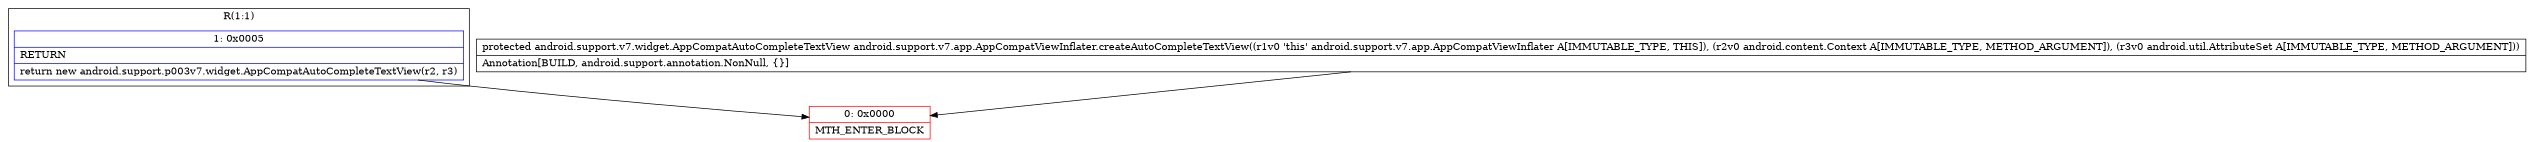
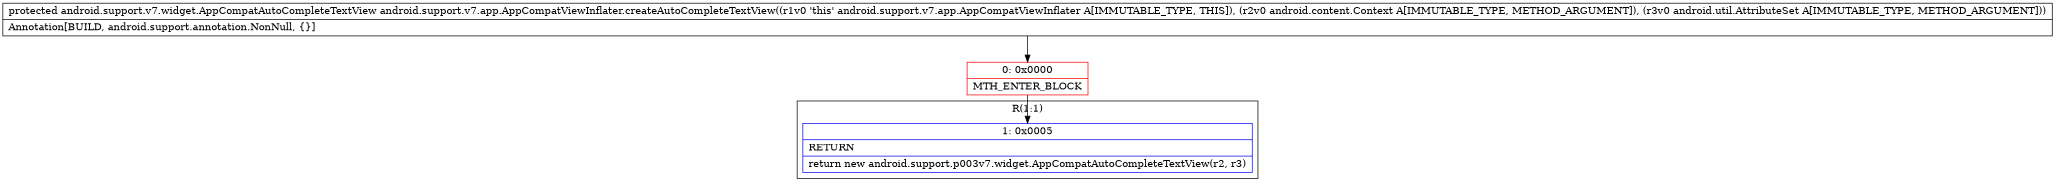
(610, 100) -> (1028, 106)
